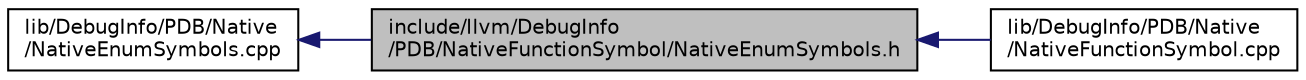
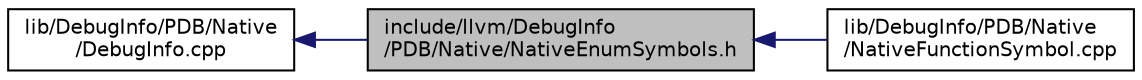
(153, 40) -> (151, 40)
(645, 40) -> (561, 40)
